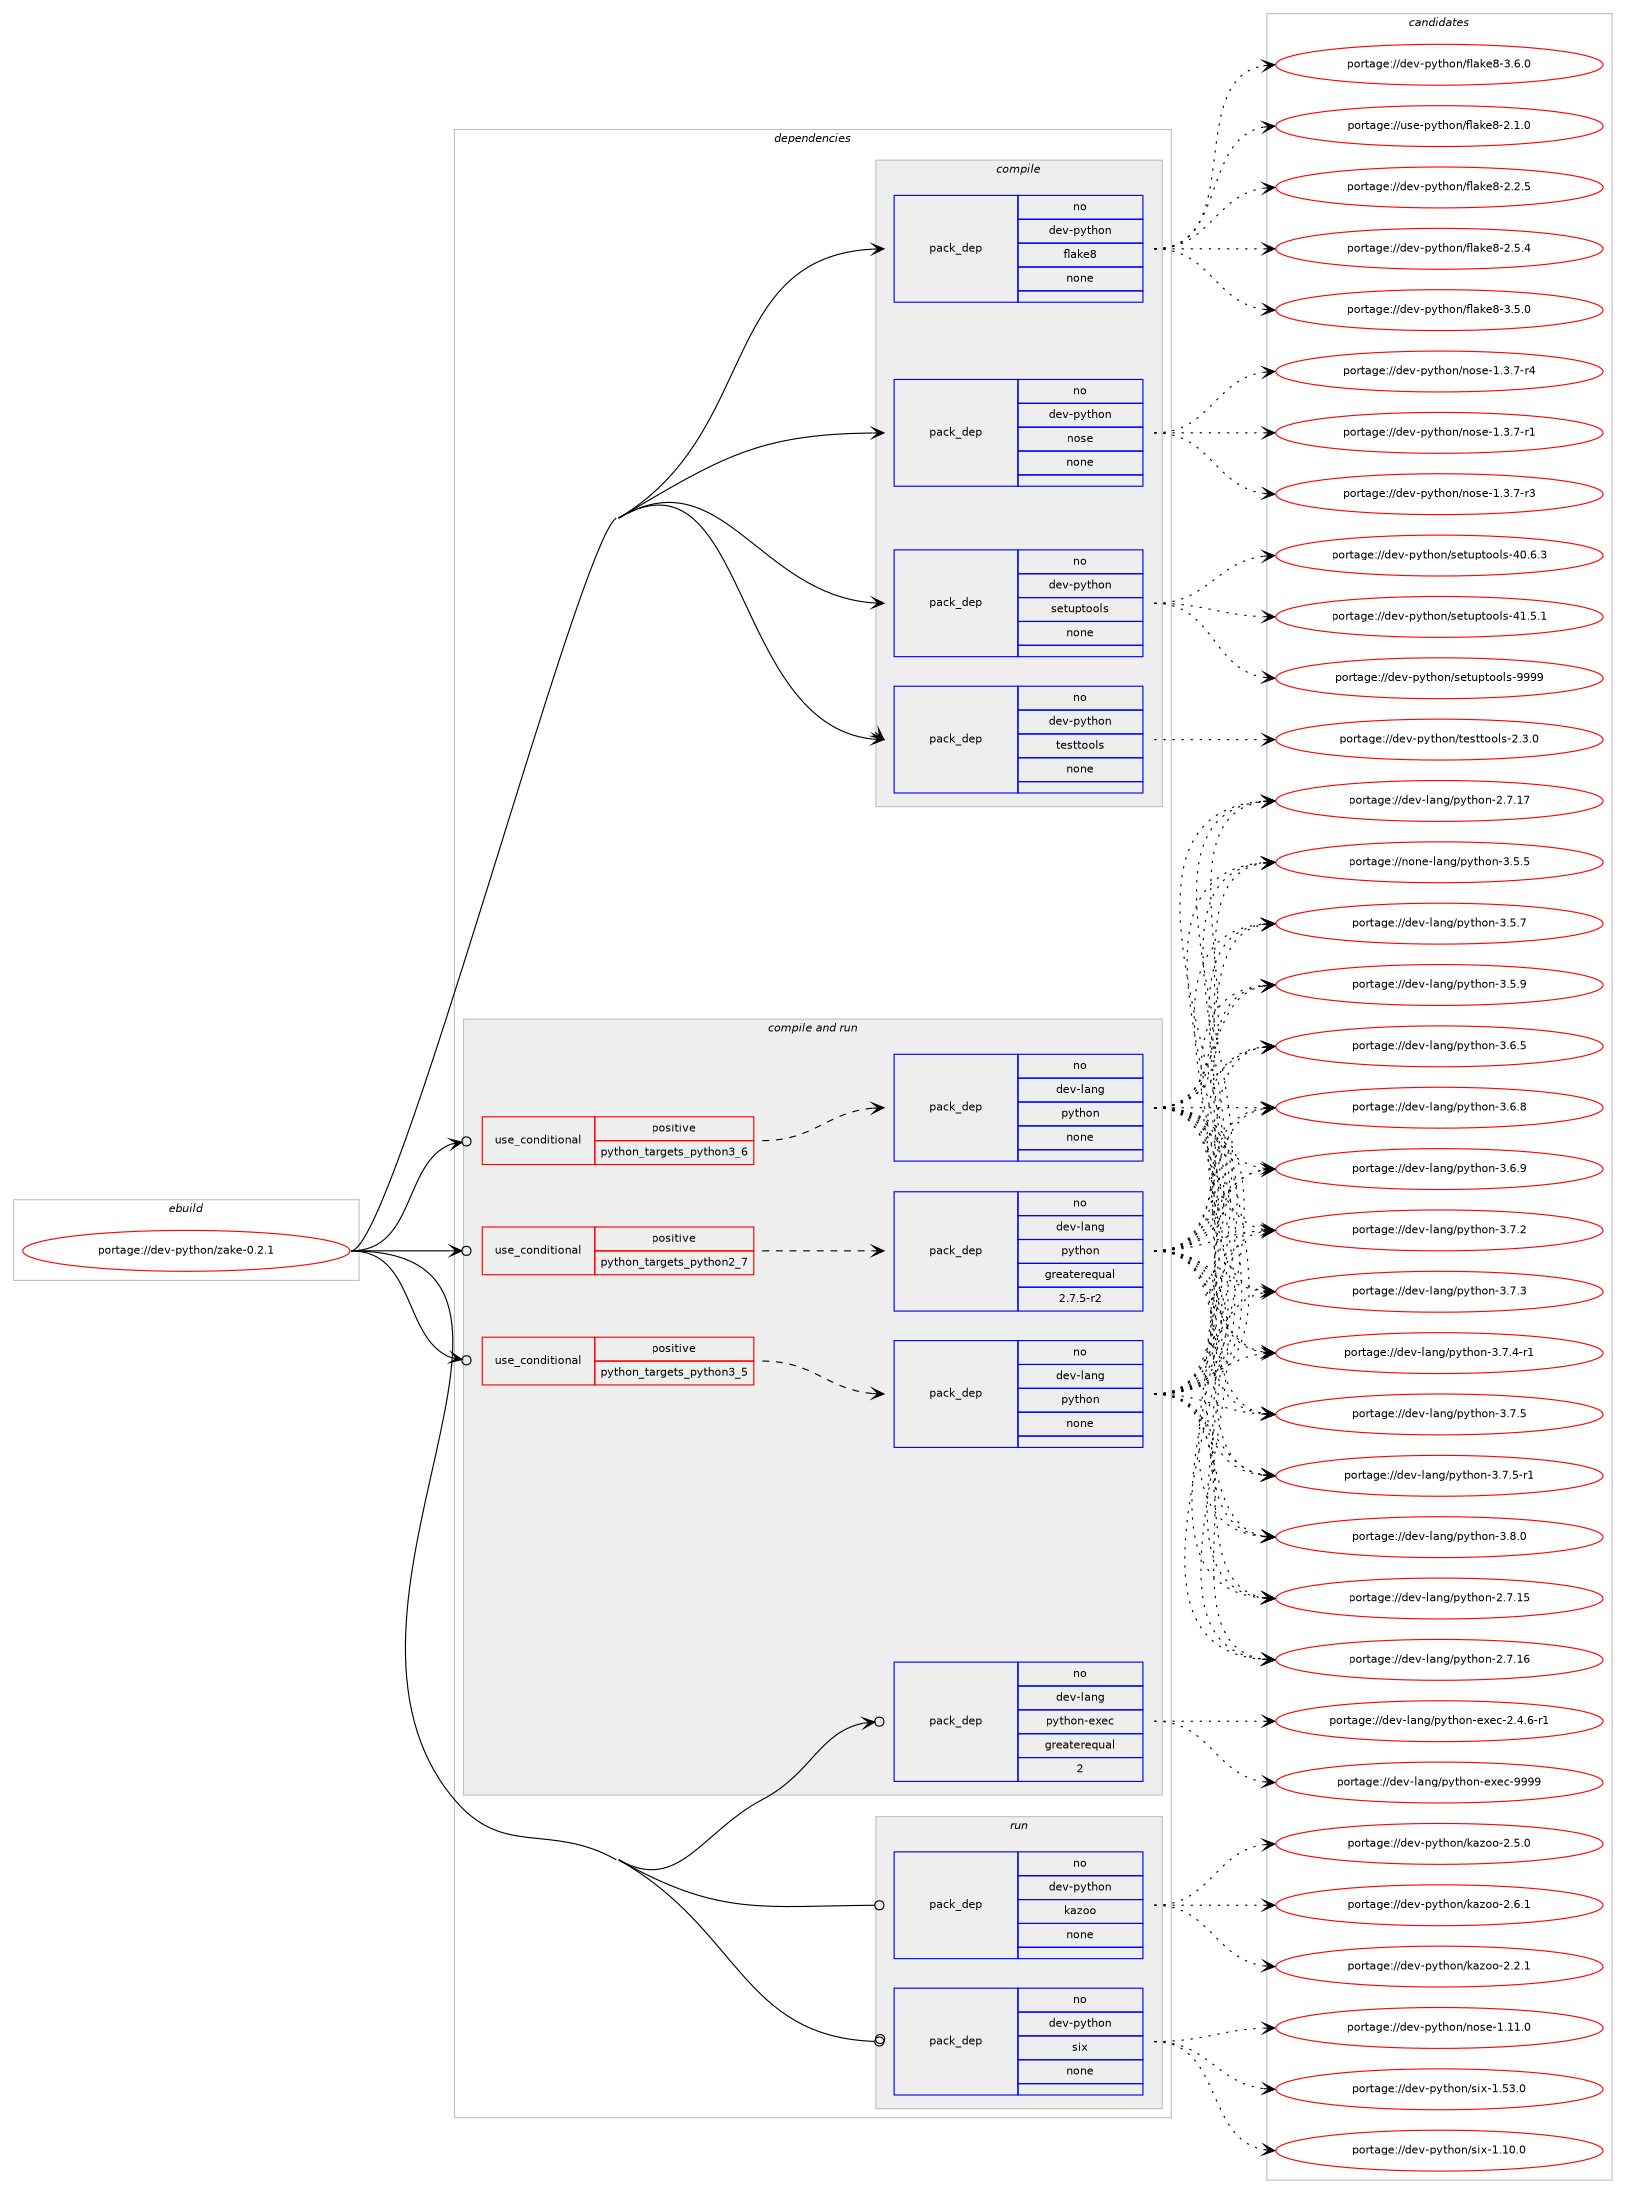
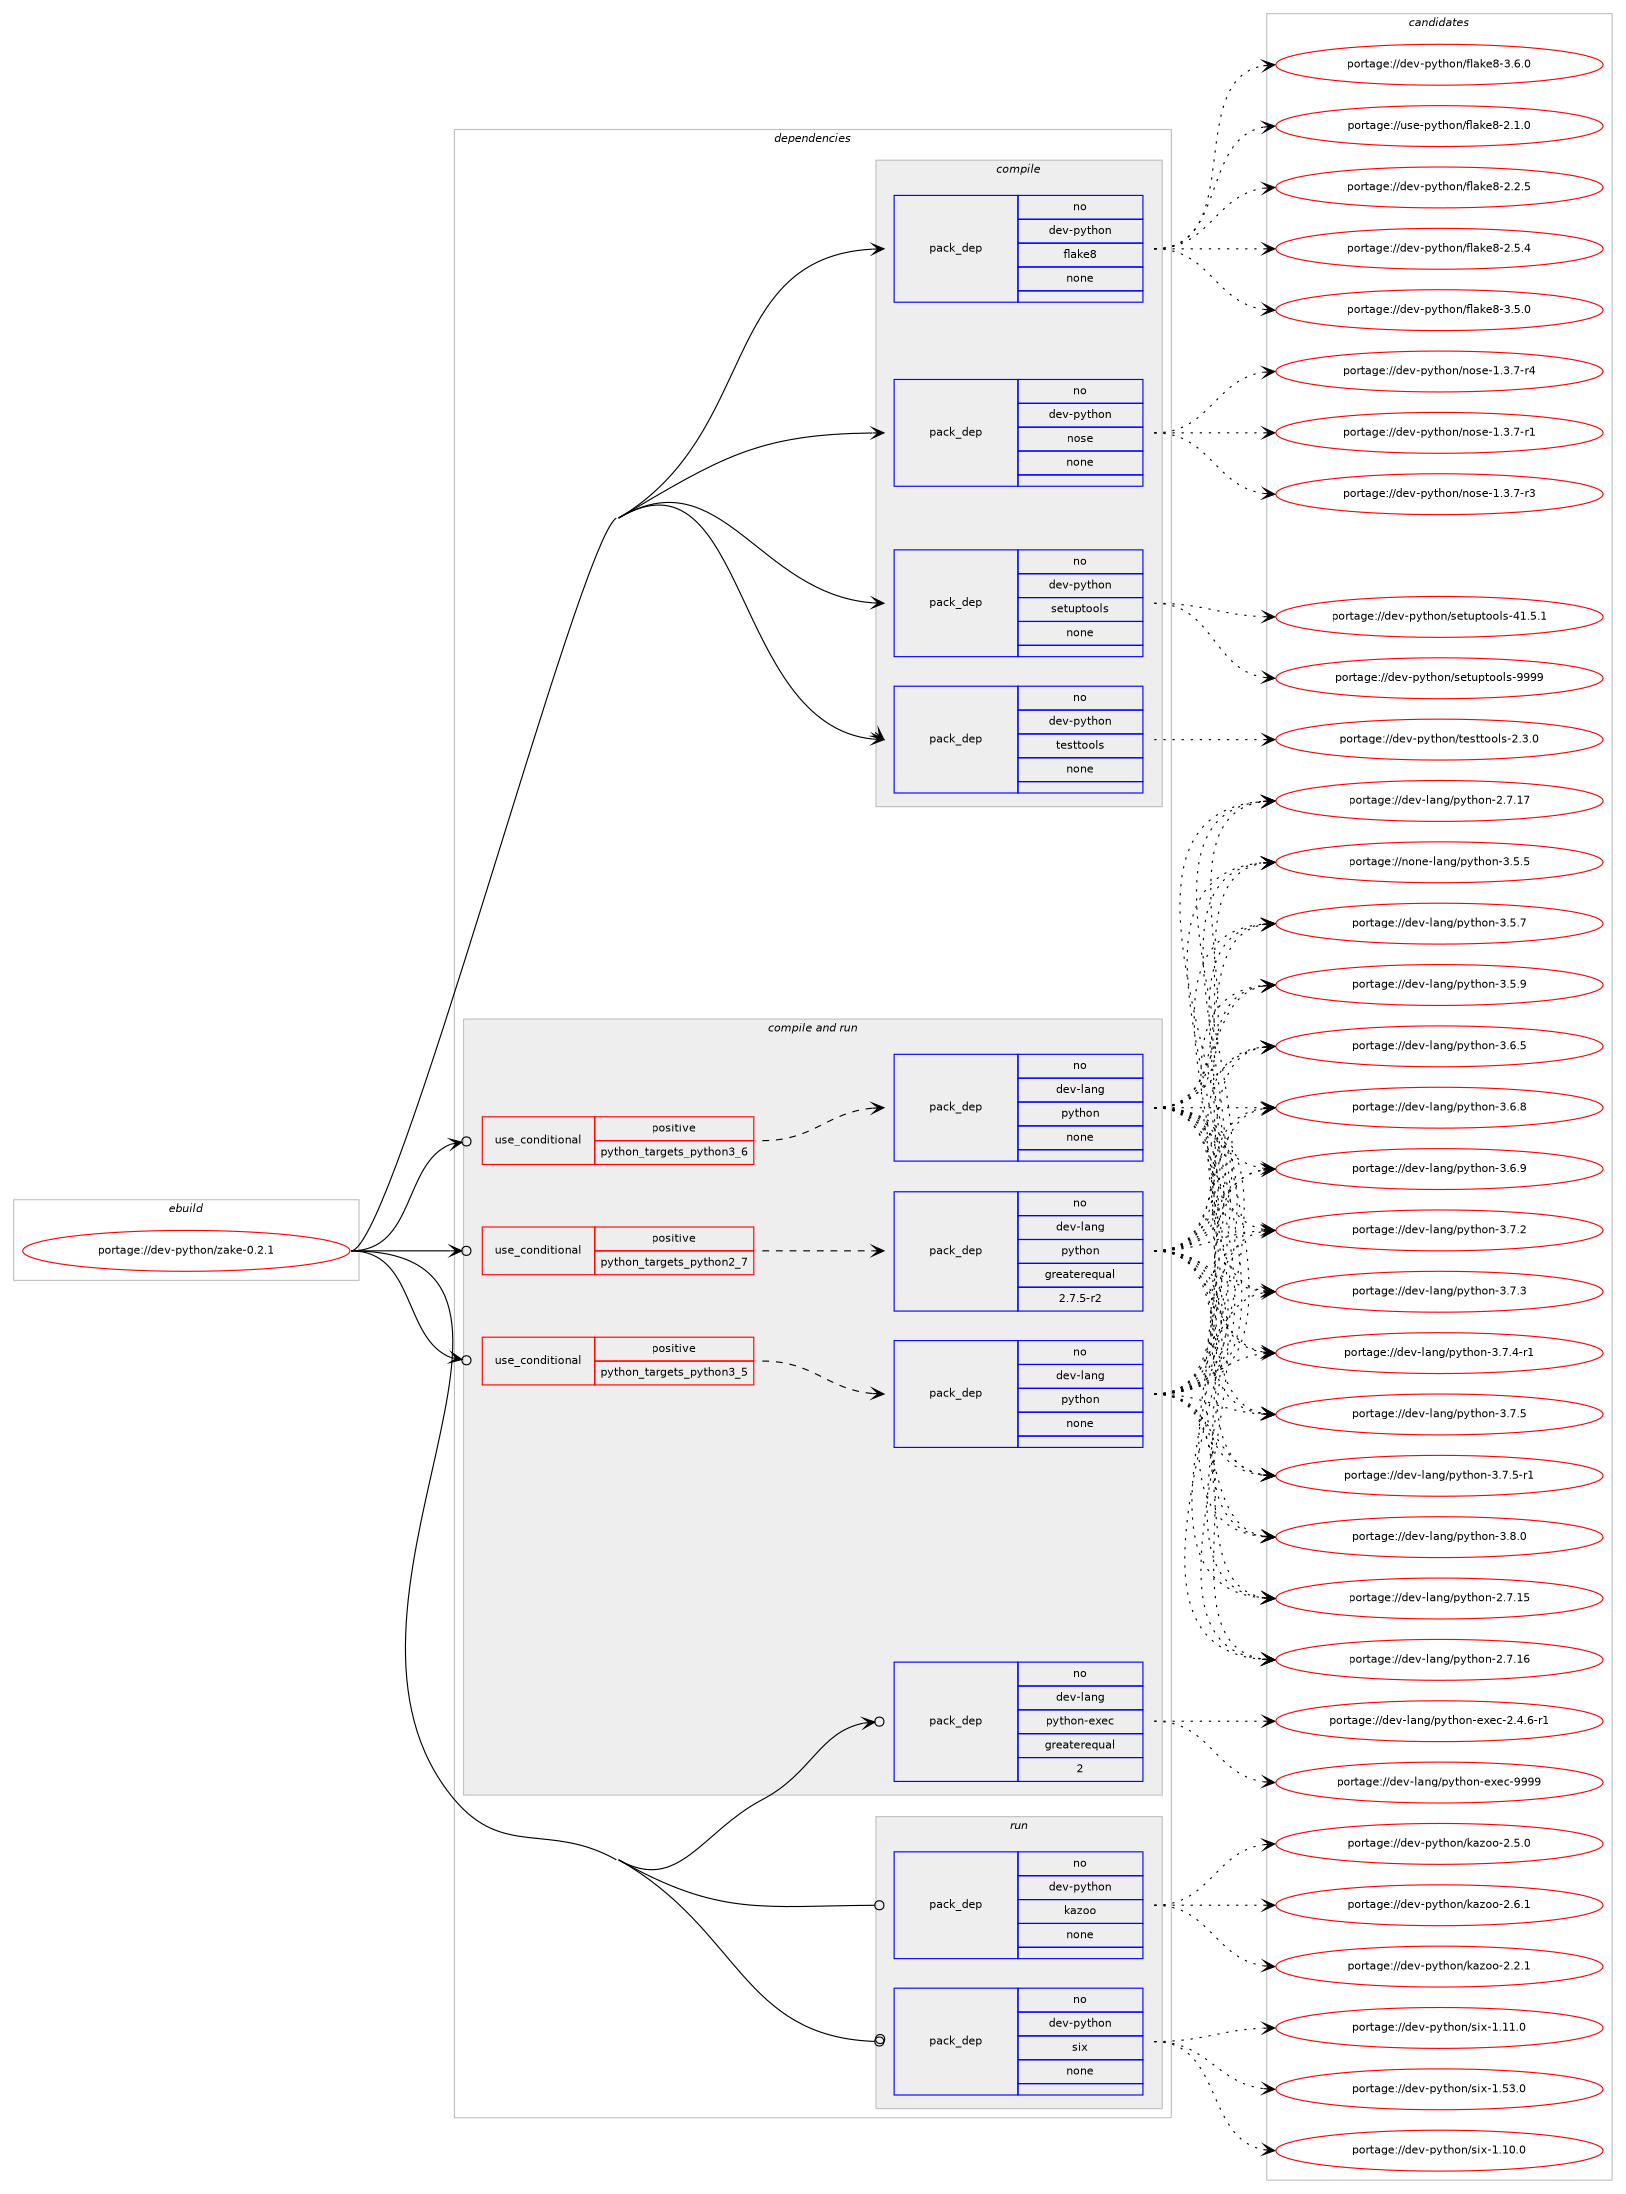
(1439, 556) -> none
(1439, 2028) -> (1439, 2028)
